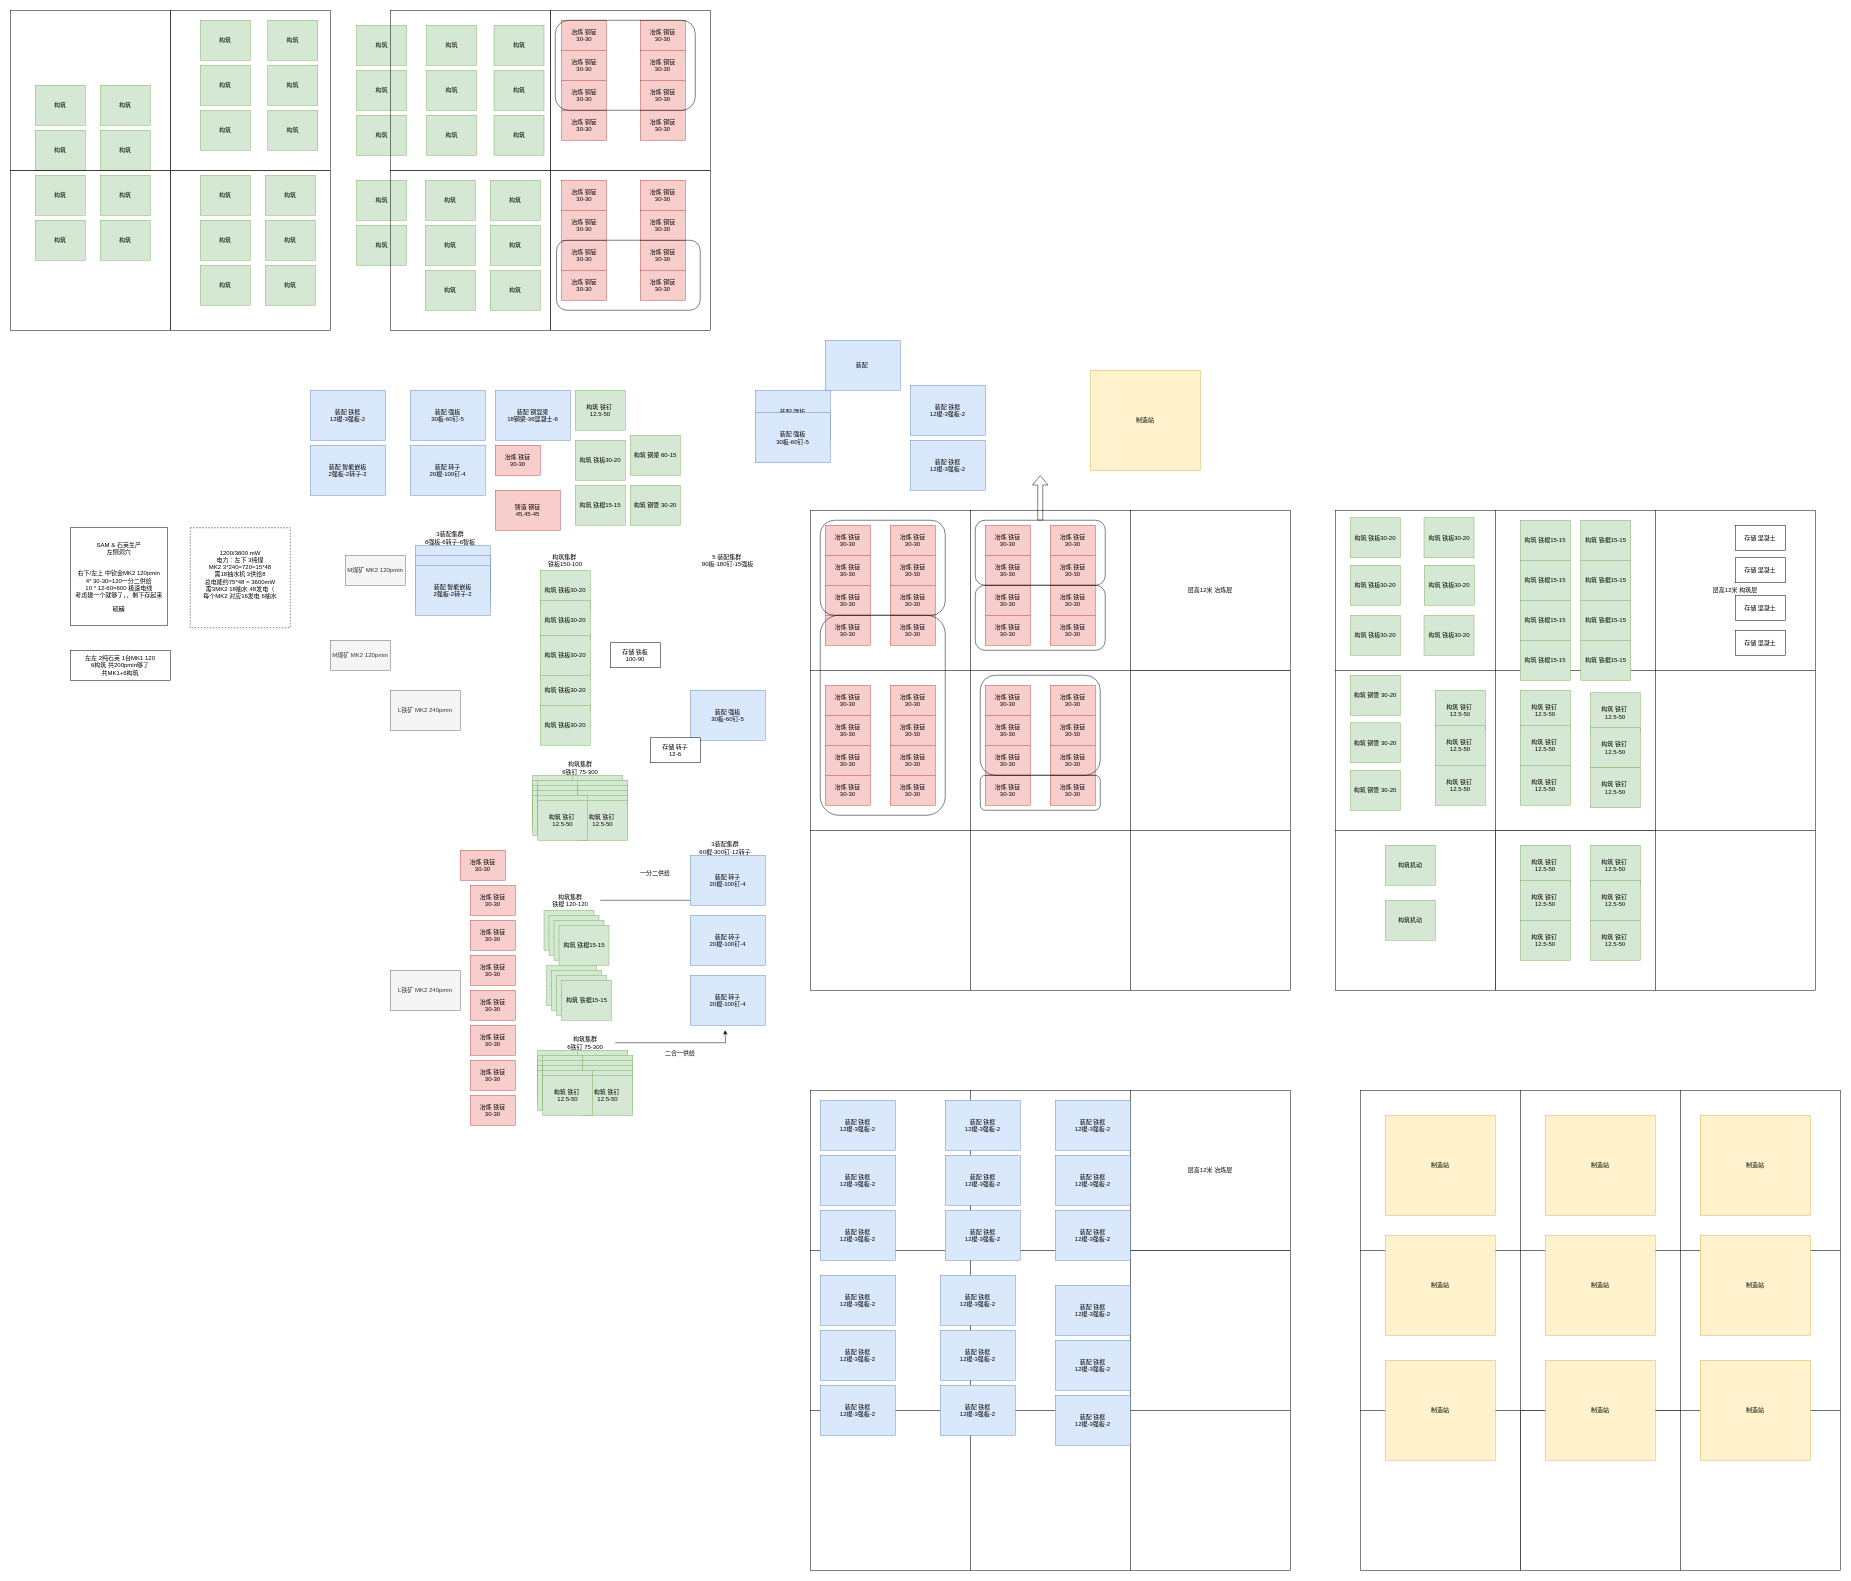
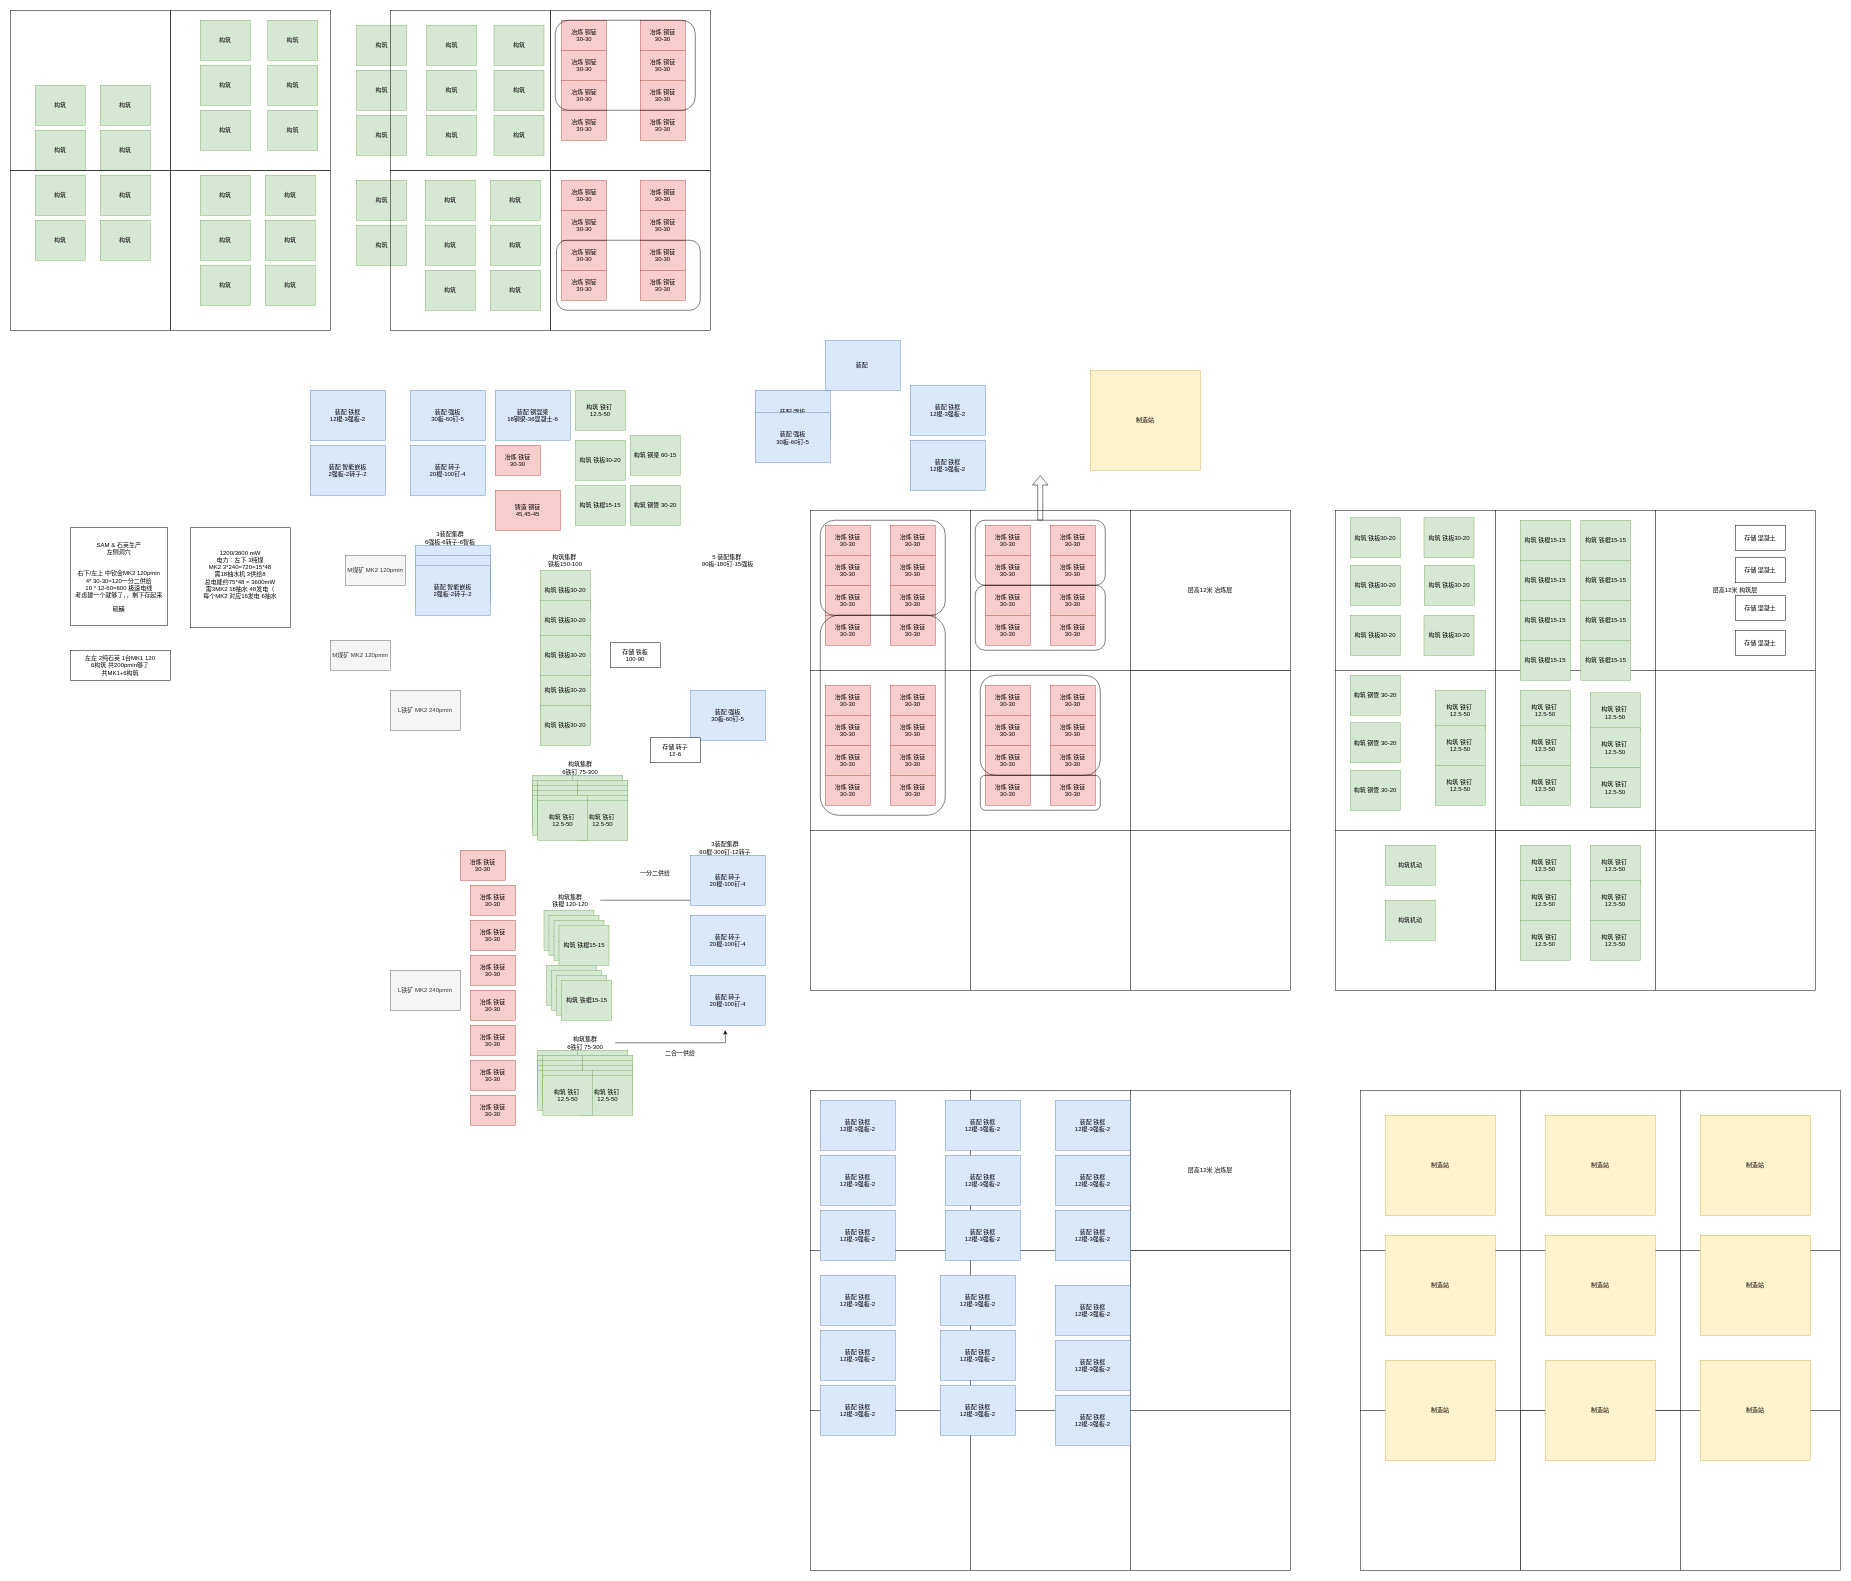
(240, 578) -> (240, 578)
